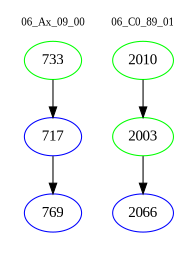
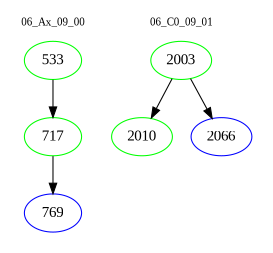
(143, 23) -> (182, 23)
(53, 60) -> (53, 60)
(143, 93) -> (164, 94)
(53, 137) -> (53, 137)
